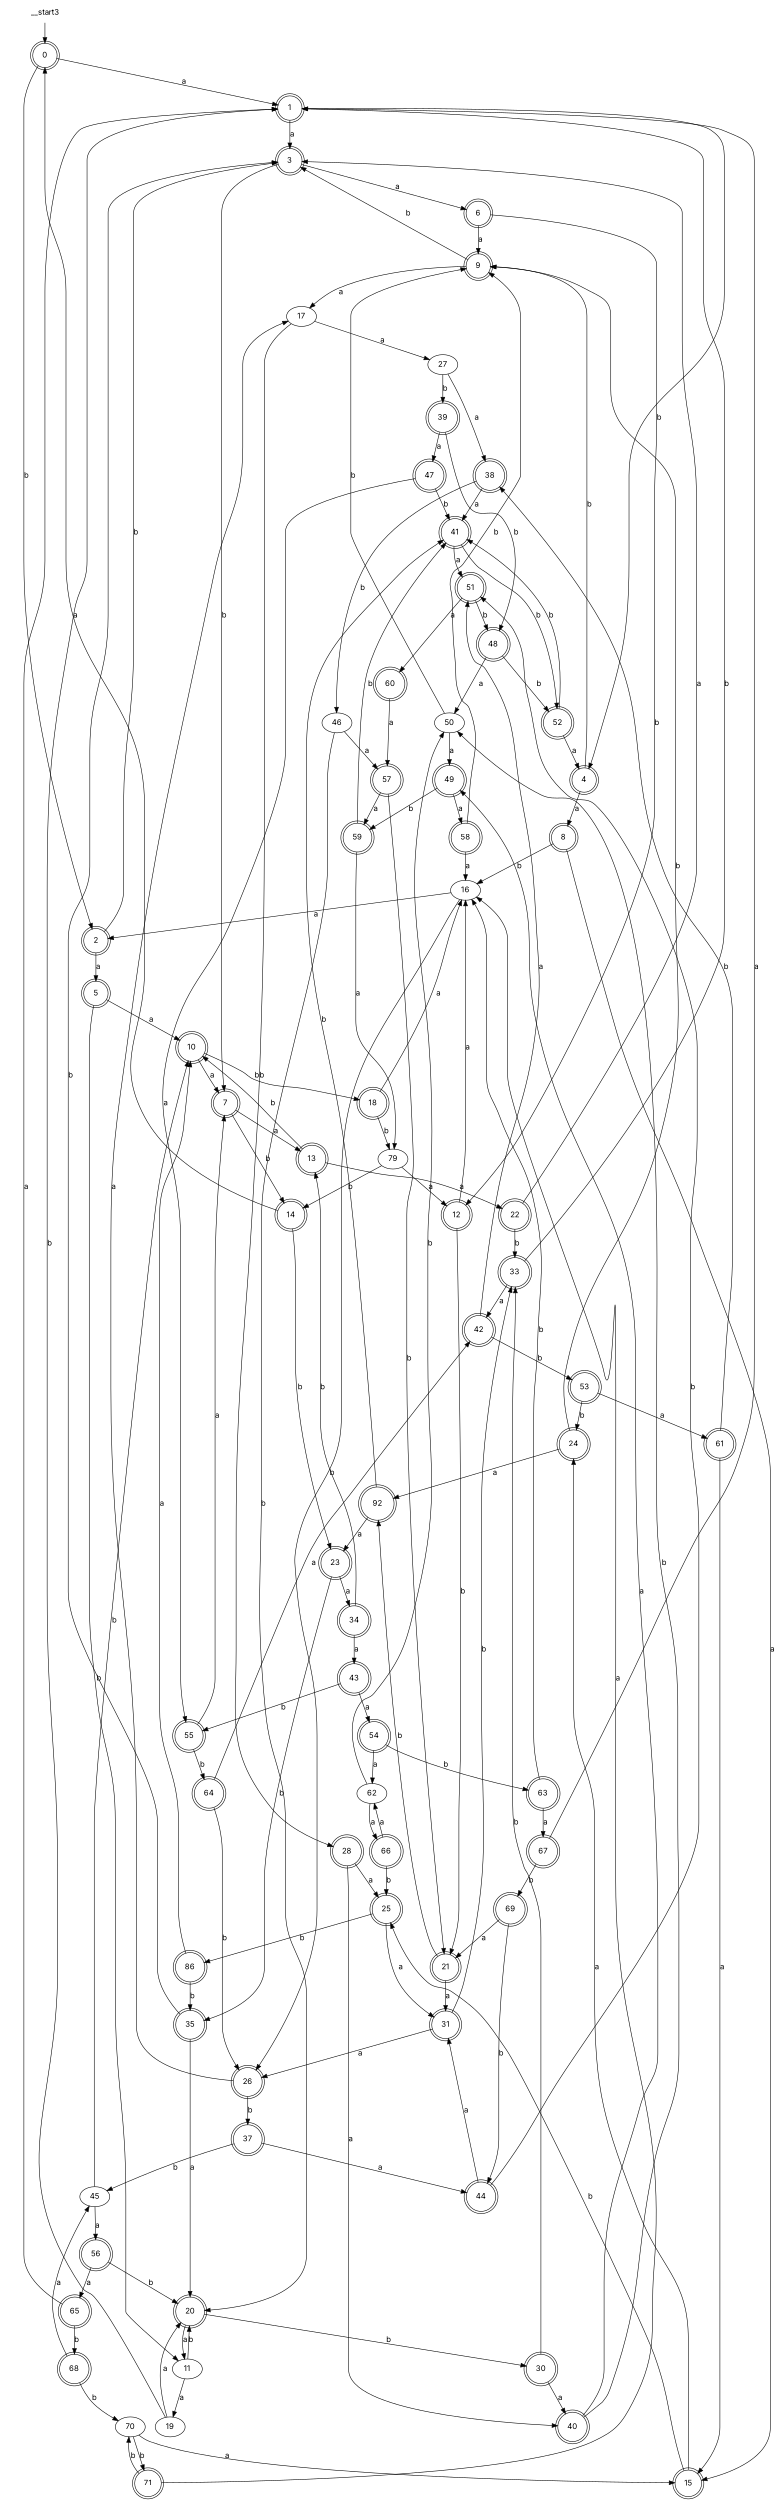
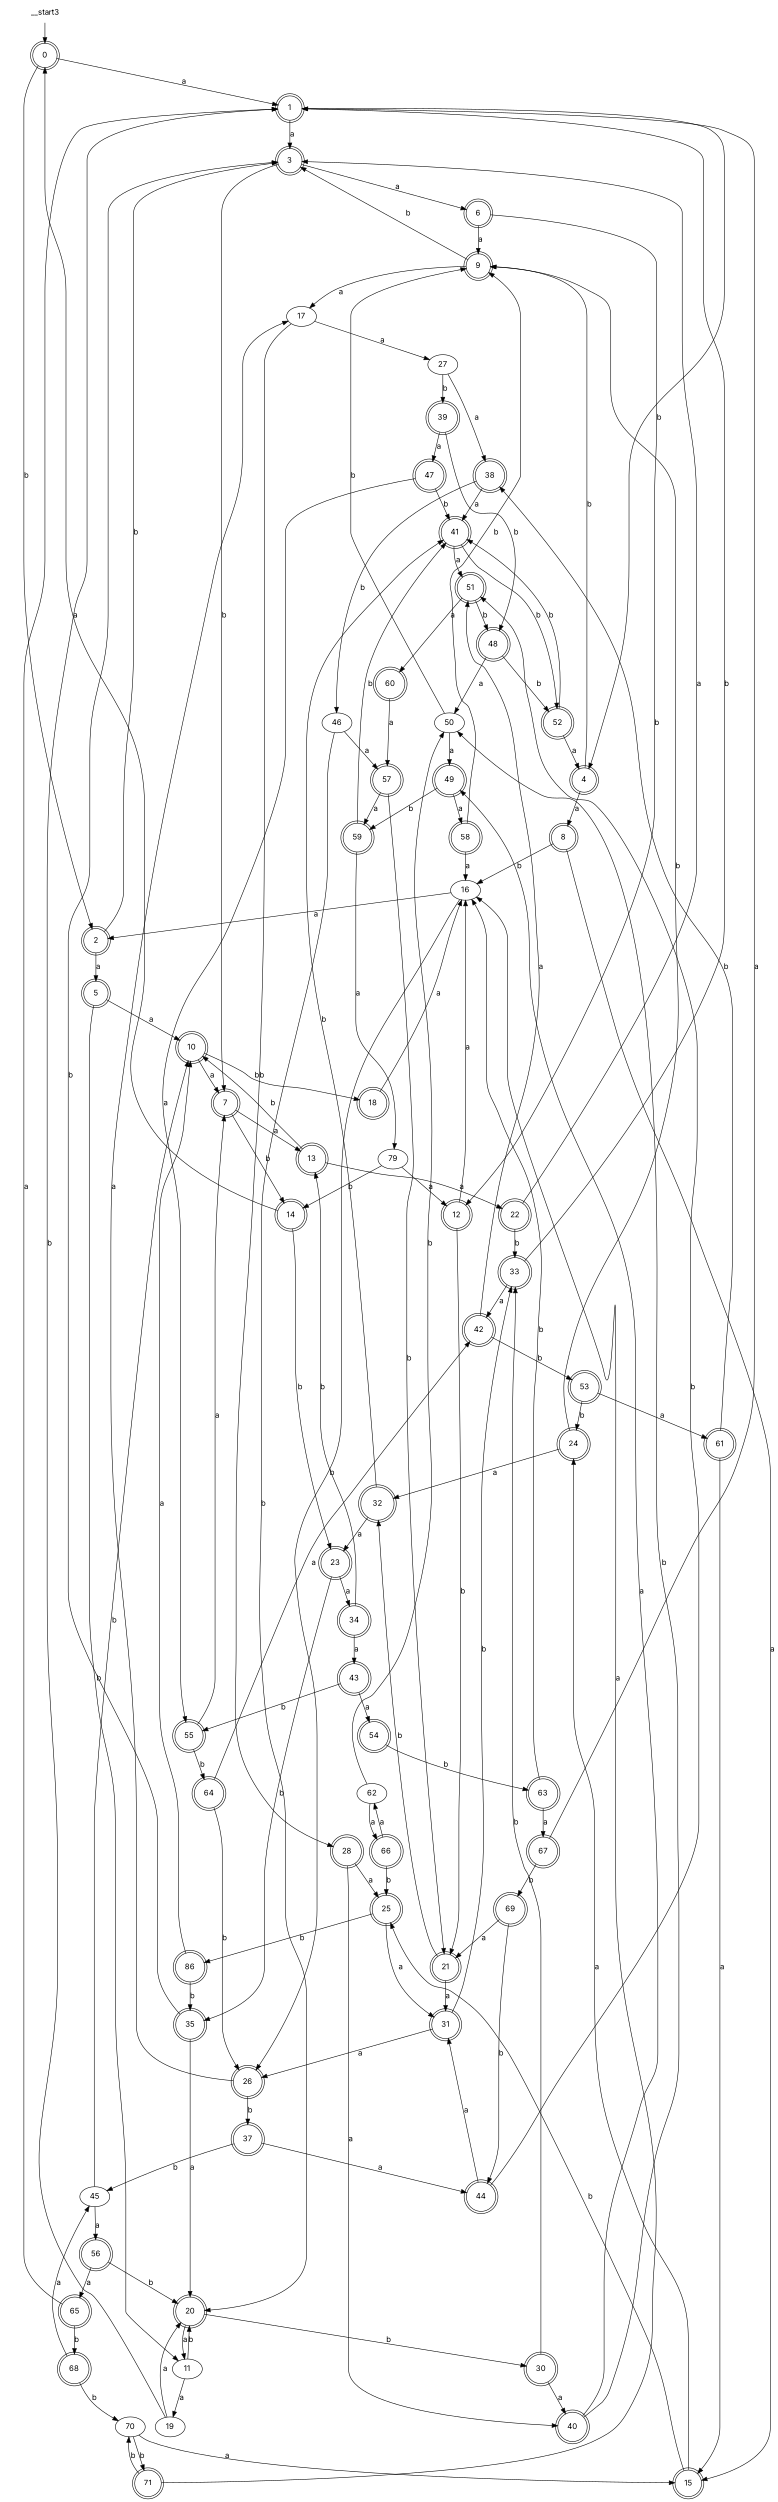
(383, 1130) -> none
(377, 1504) -> (377, 1504)
(373, 1764) -> none
